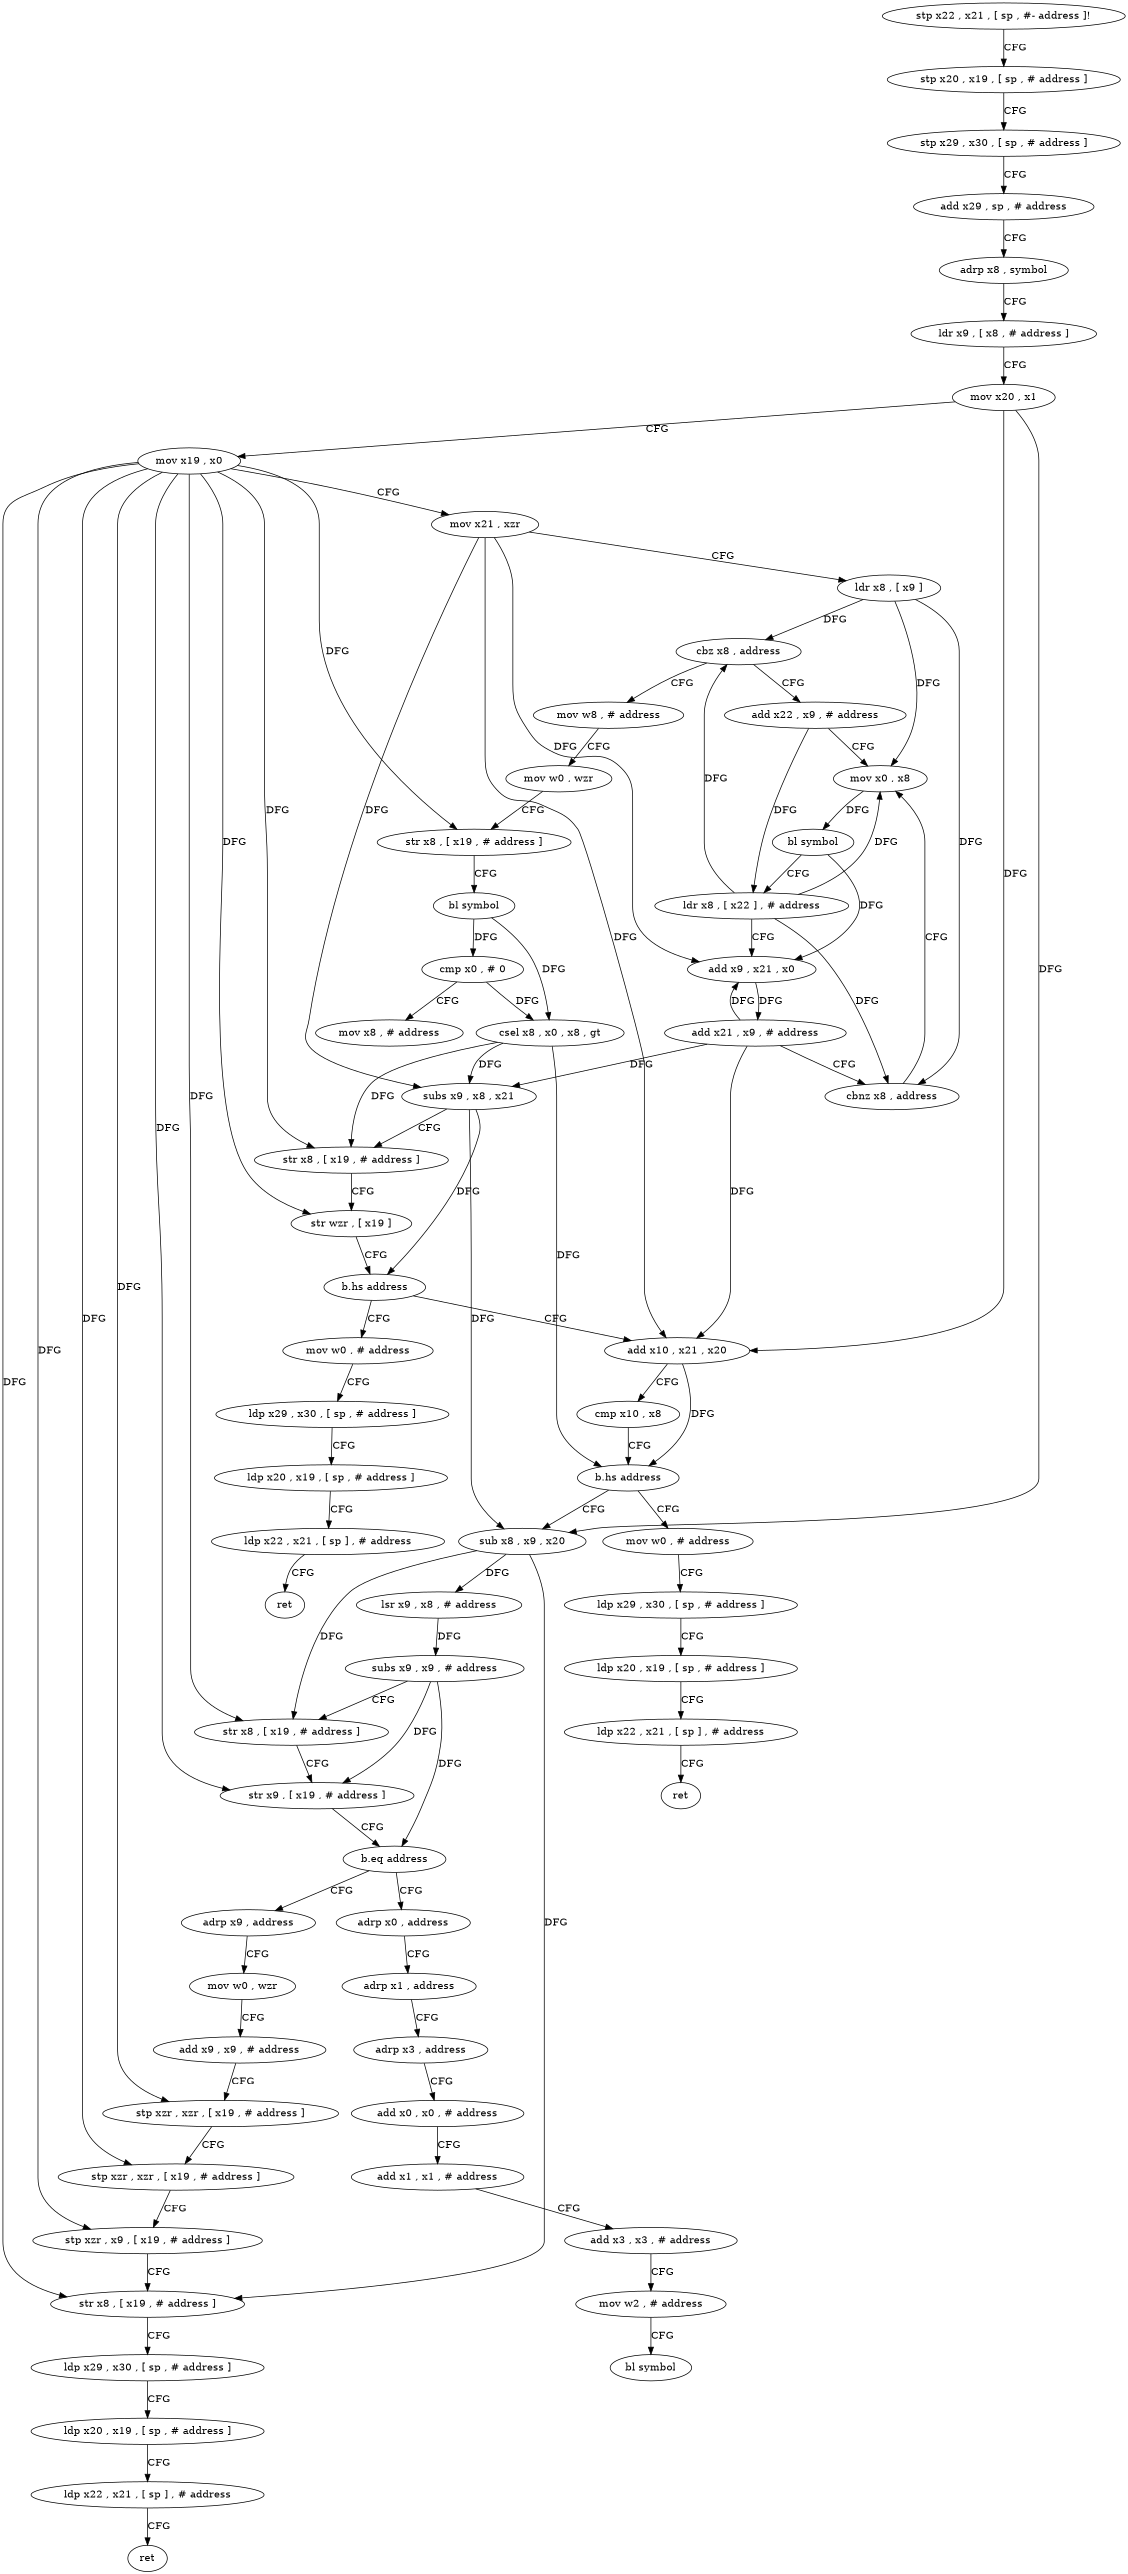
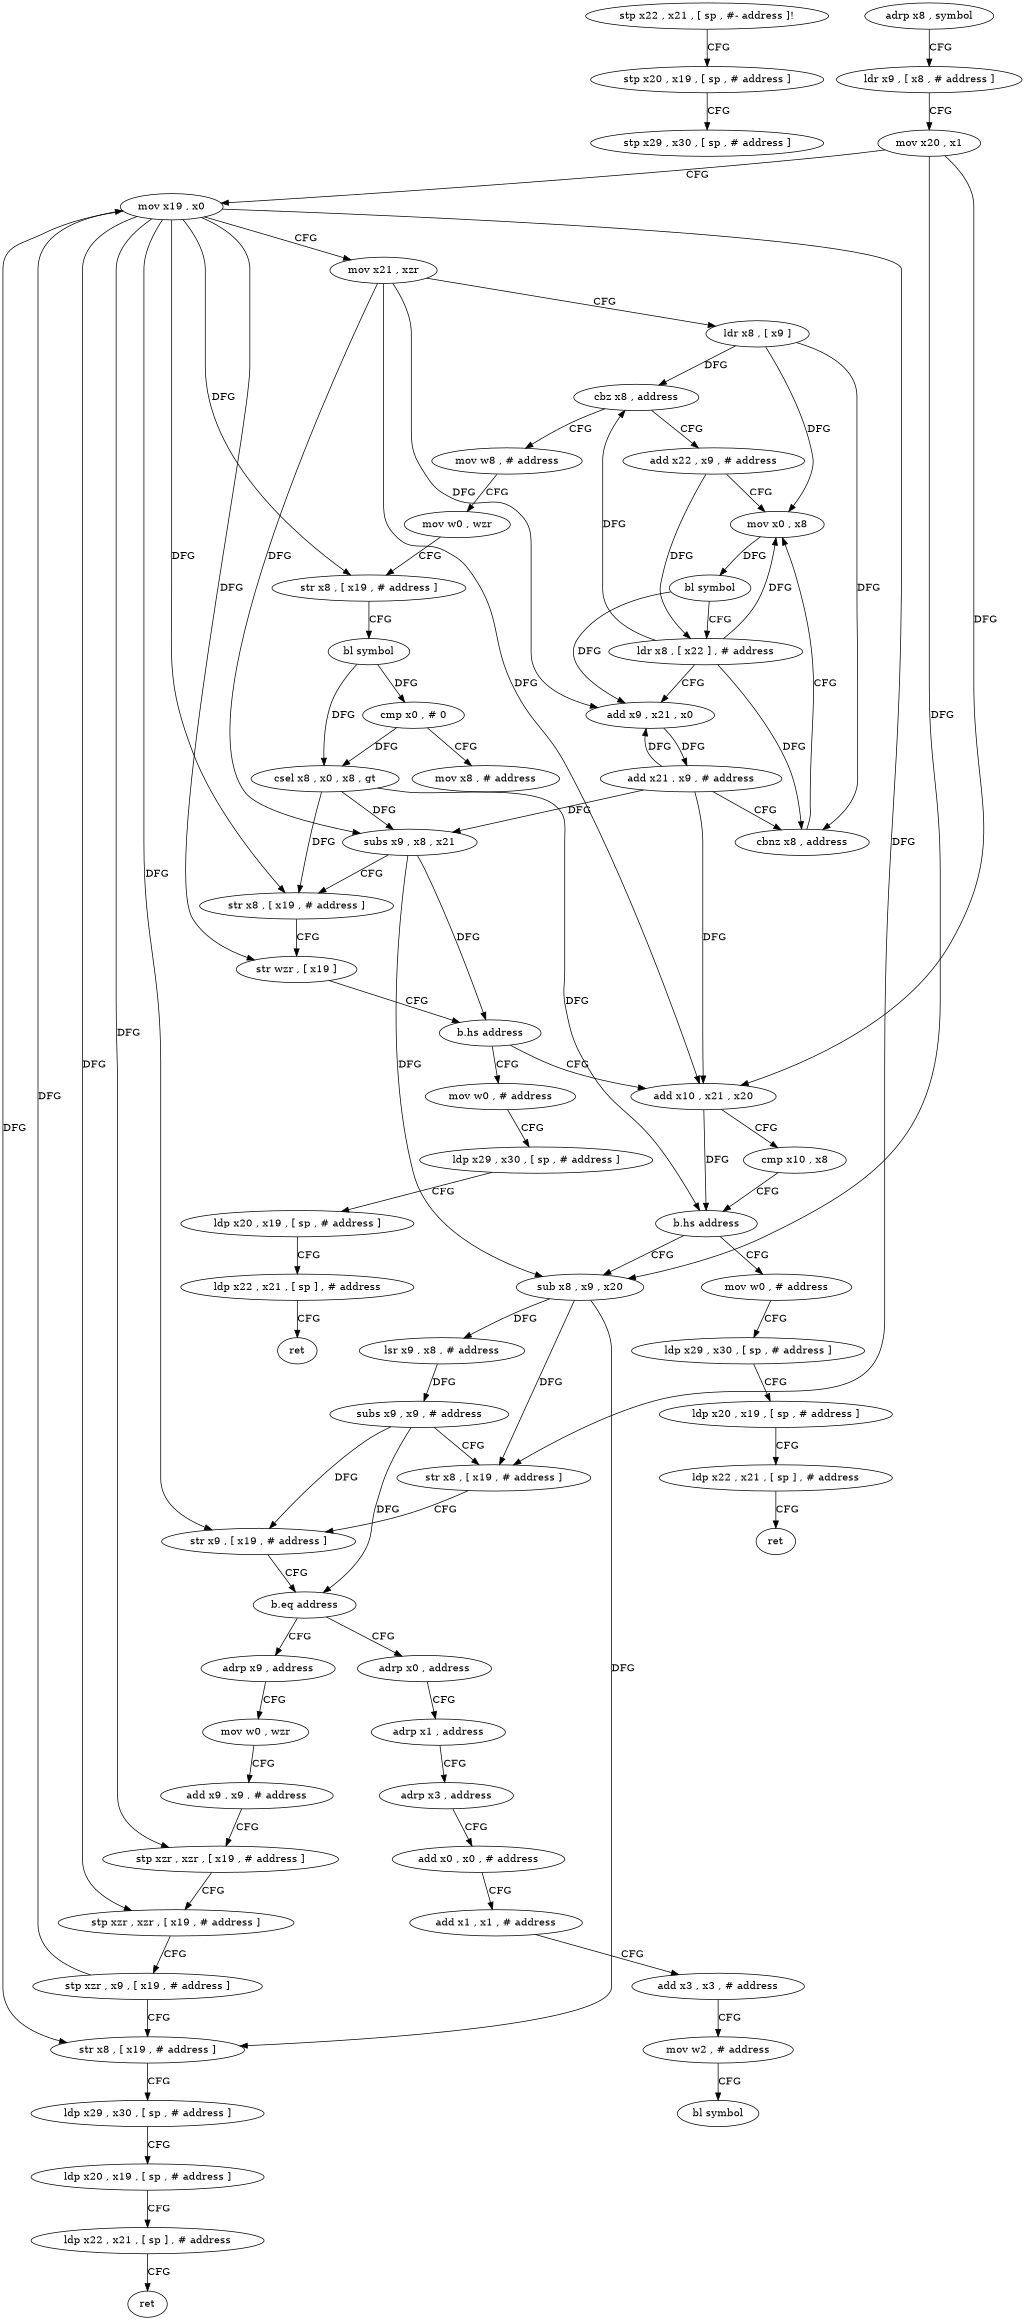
(1004, 207) -> none
(38, 1322) -> (38, 1083)
